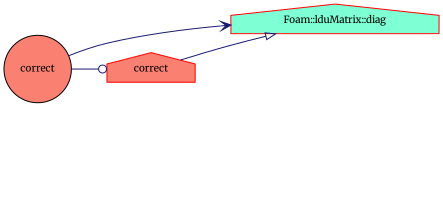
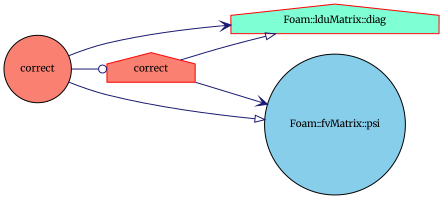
none -> (335, 125)
